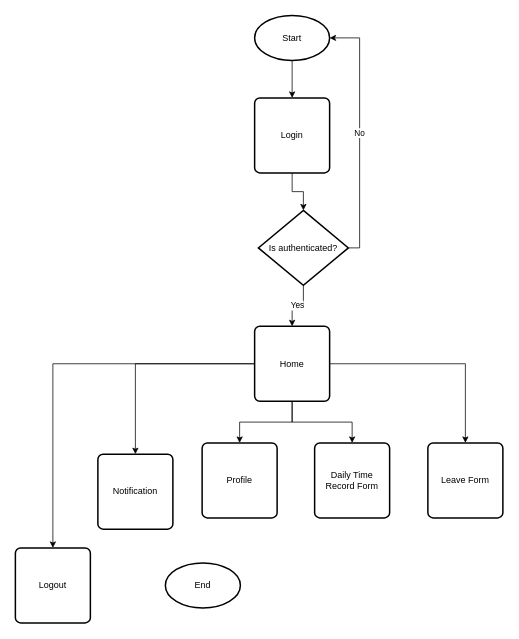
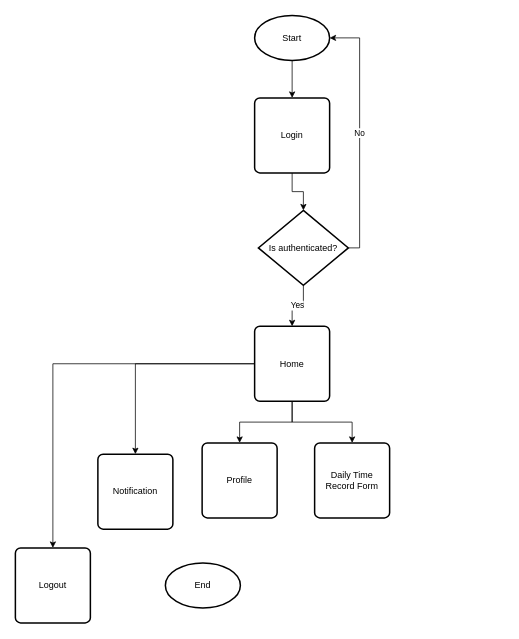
(434, 364) -> none
(465, 480) -> none
